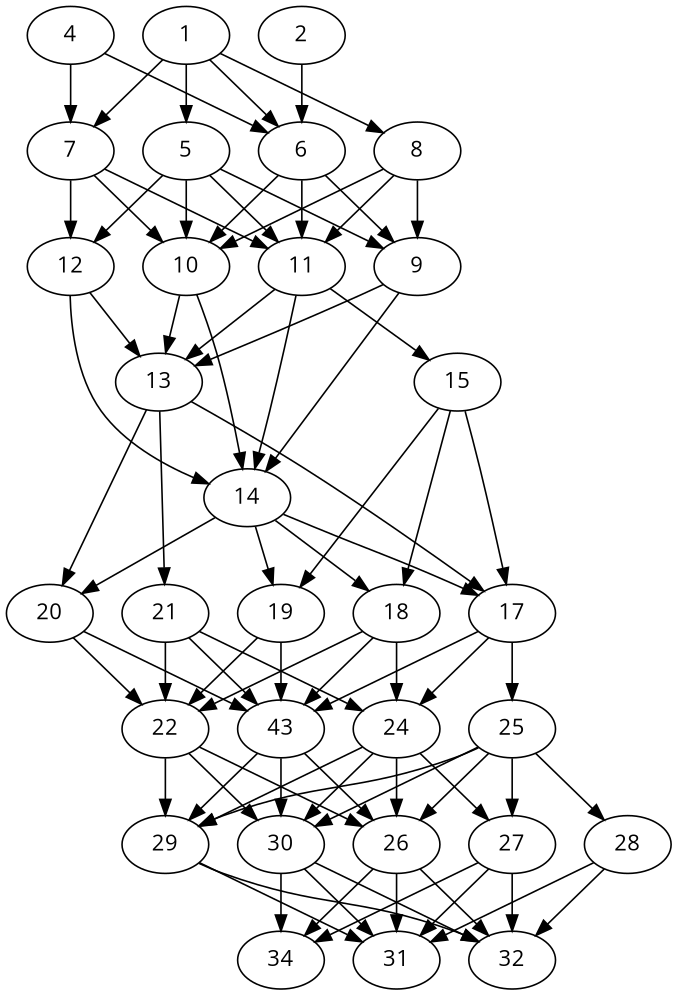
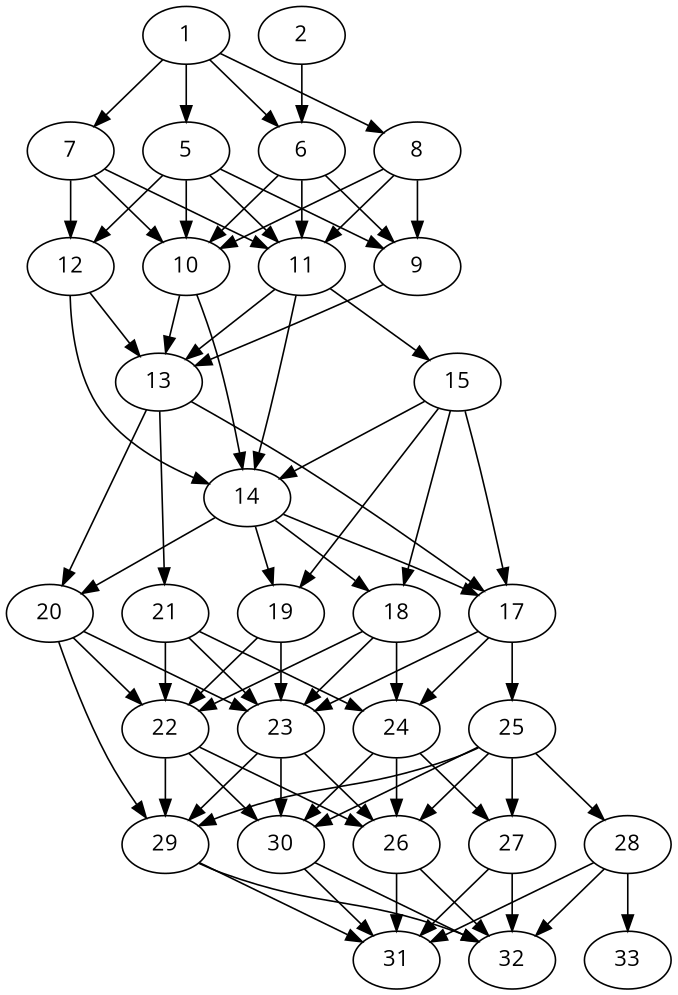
(71, 35) -> none
(337, 376) -> (359, 436)
(281, 729) -> (281, 729)
(292, 781) -> (92, 726)
(281, 960) -> none
none -> (628, 960)
